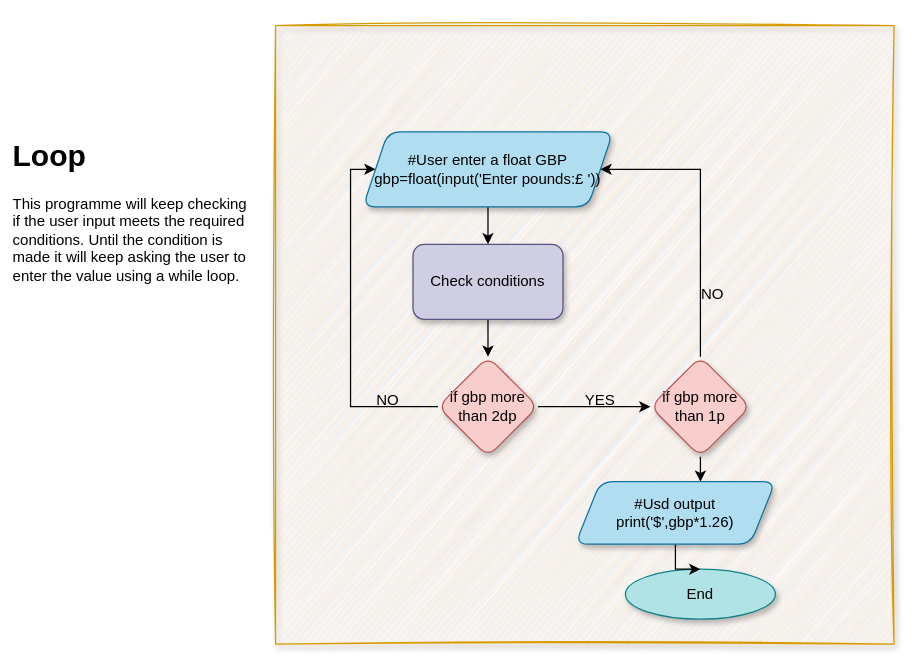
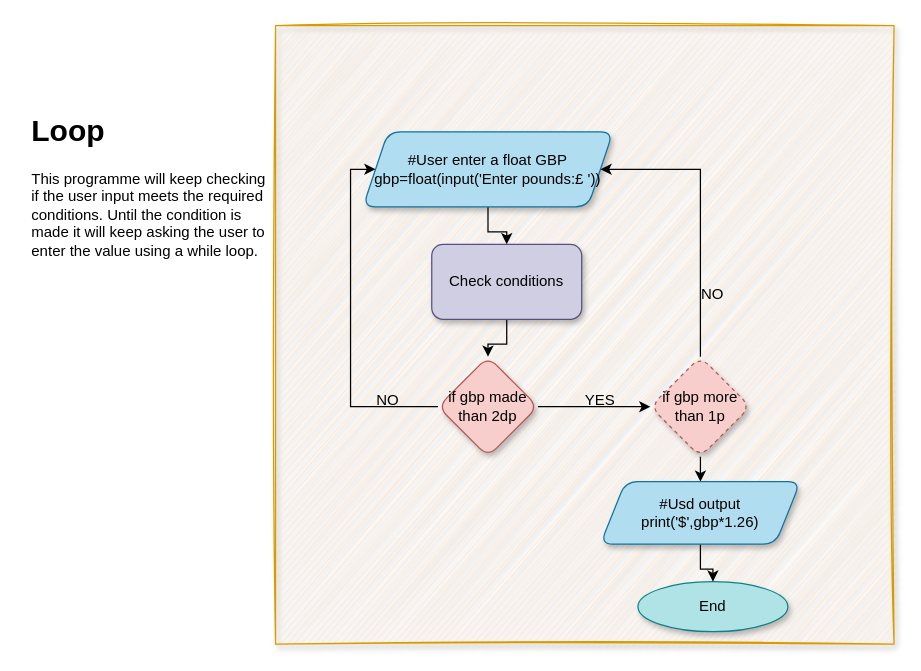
(132, 219) -> (151, 194)
(488, 282) -> (507, 282)
(488, 407) -> (488, 407)
(701, 407) -> (701, 407)
(676, 513) -> (701, 513)
(701, 594) -> (713, 607)
